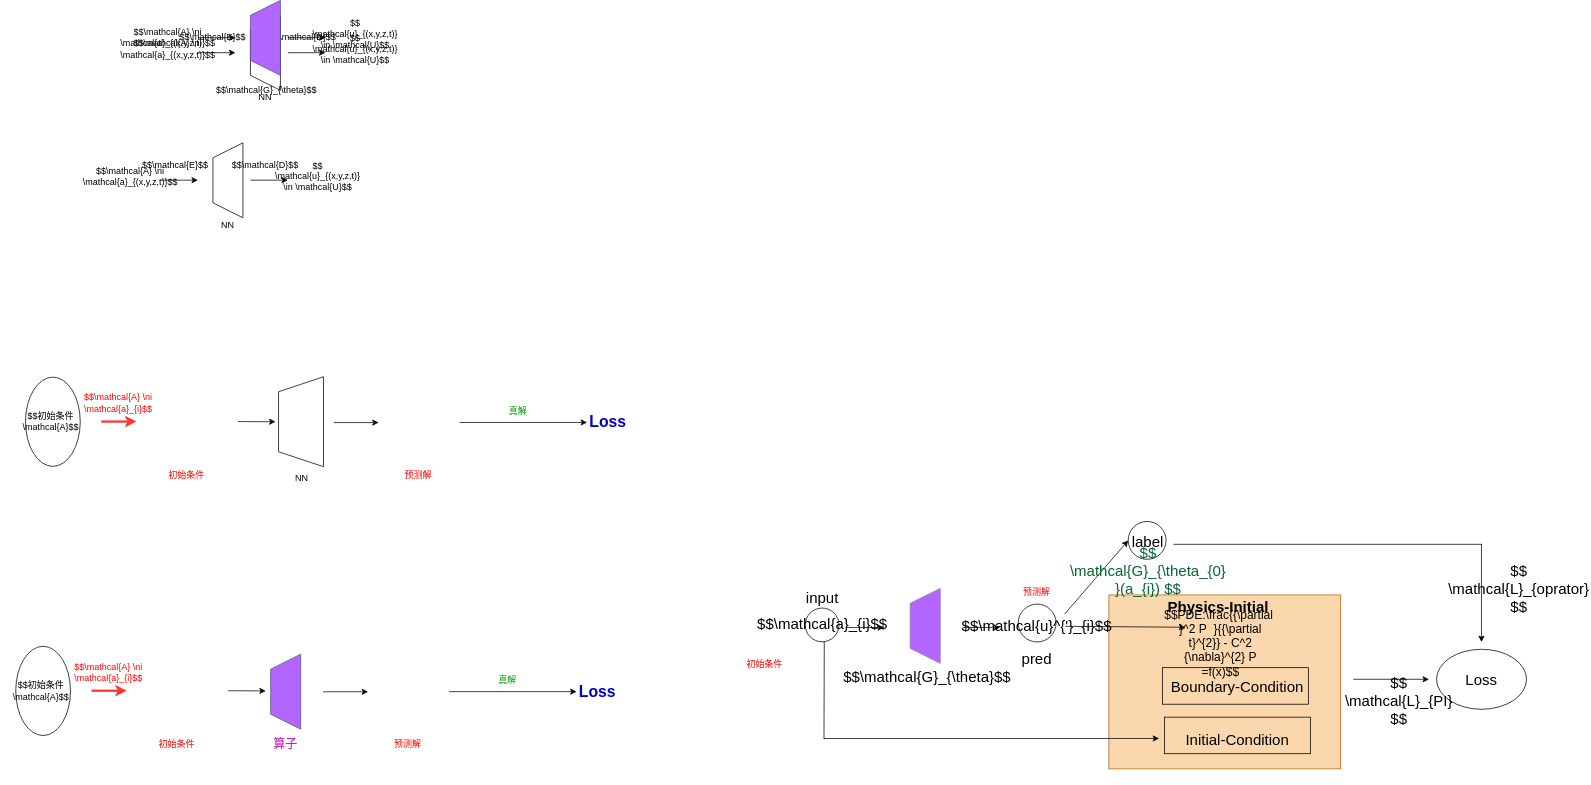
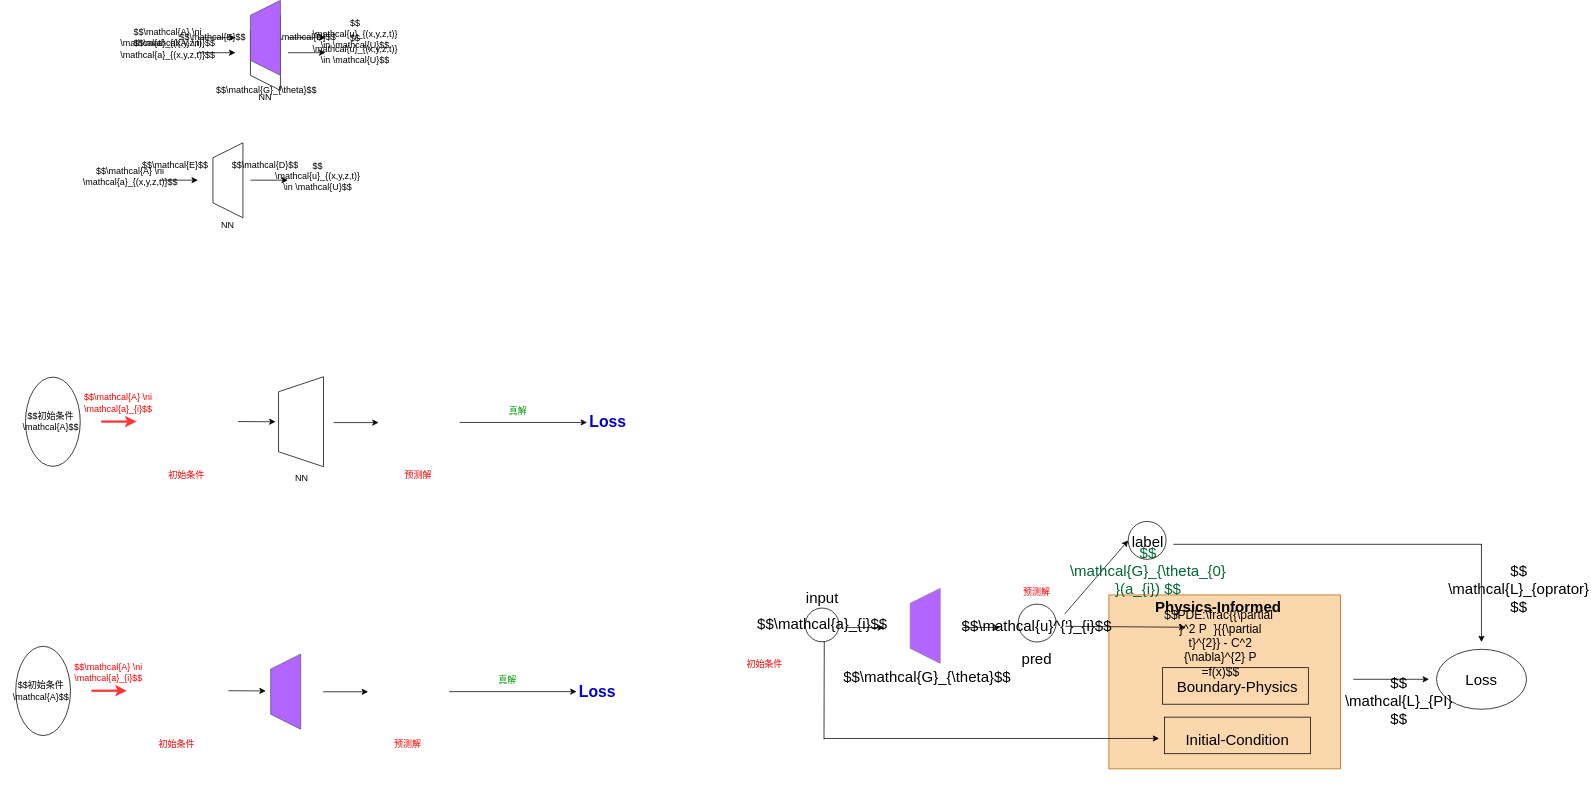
(1218, 606) -> (1218, 606)
(1238, 687) -> (1238, 687)
(285, 744) -> none
